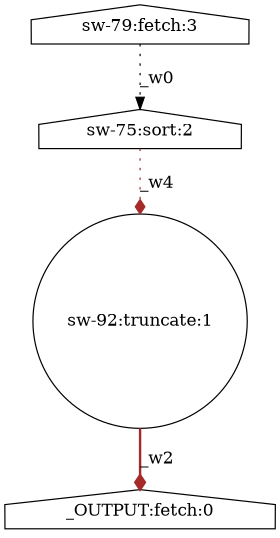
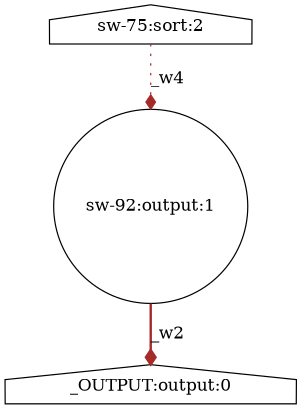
(140, 26) -> none
(140, 321) -> (151, 206)
(140, 511) -> (151, 386)
